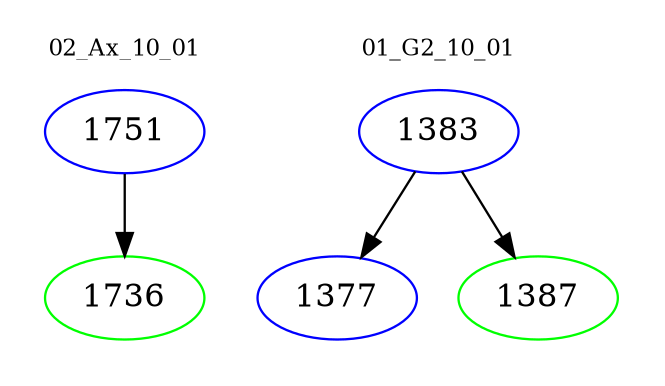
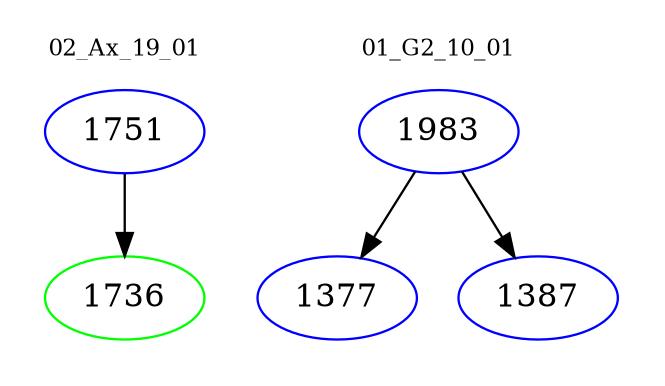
(125, 50) -> (125, 50)
(439, 132) -> (439, 132)
(538, 298) -> (538, 298)
